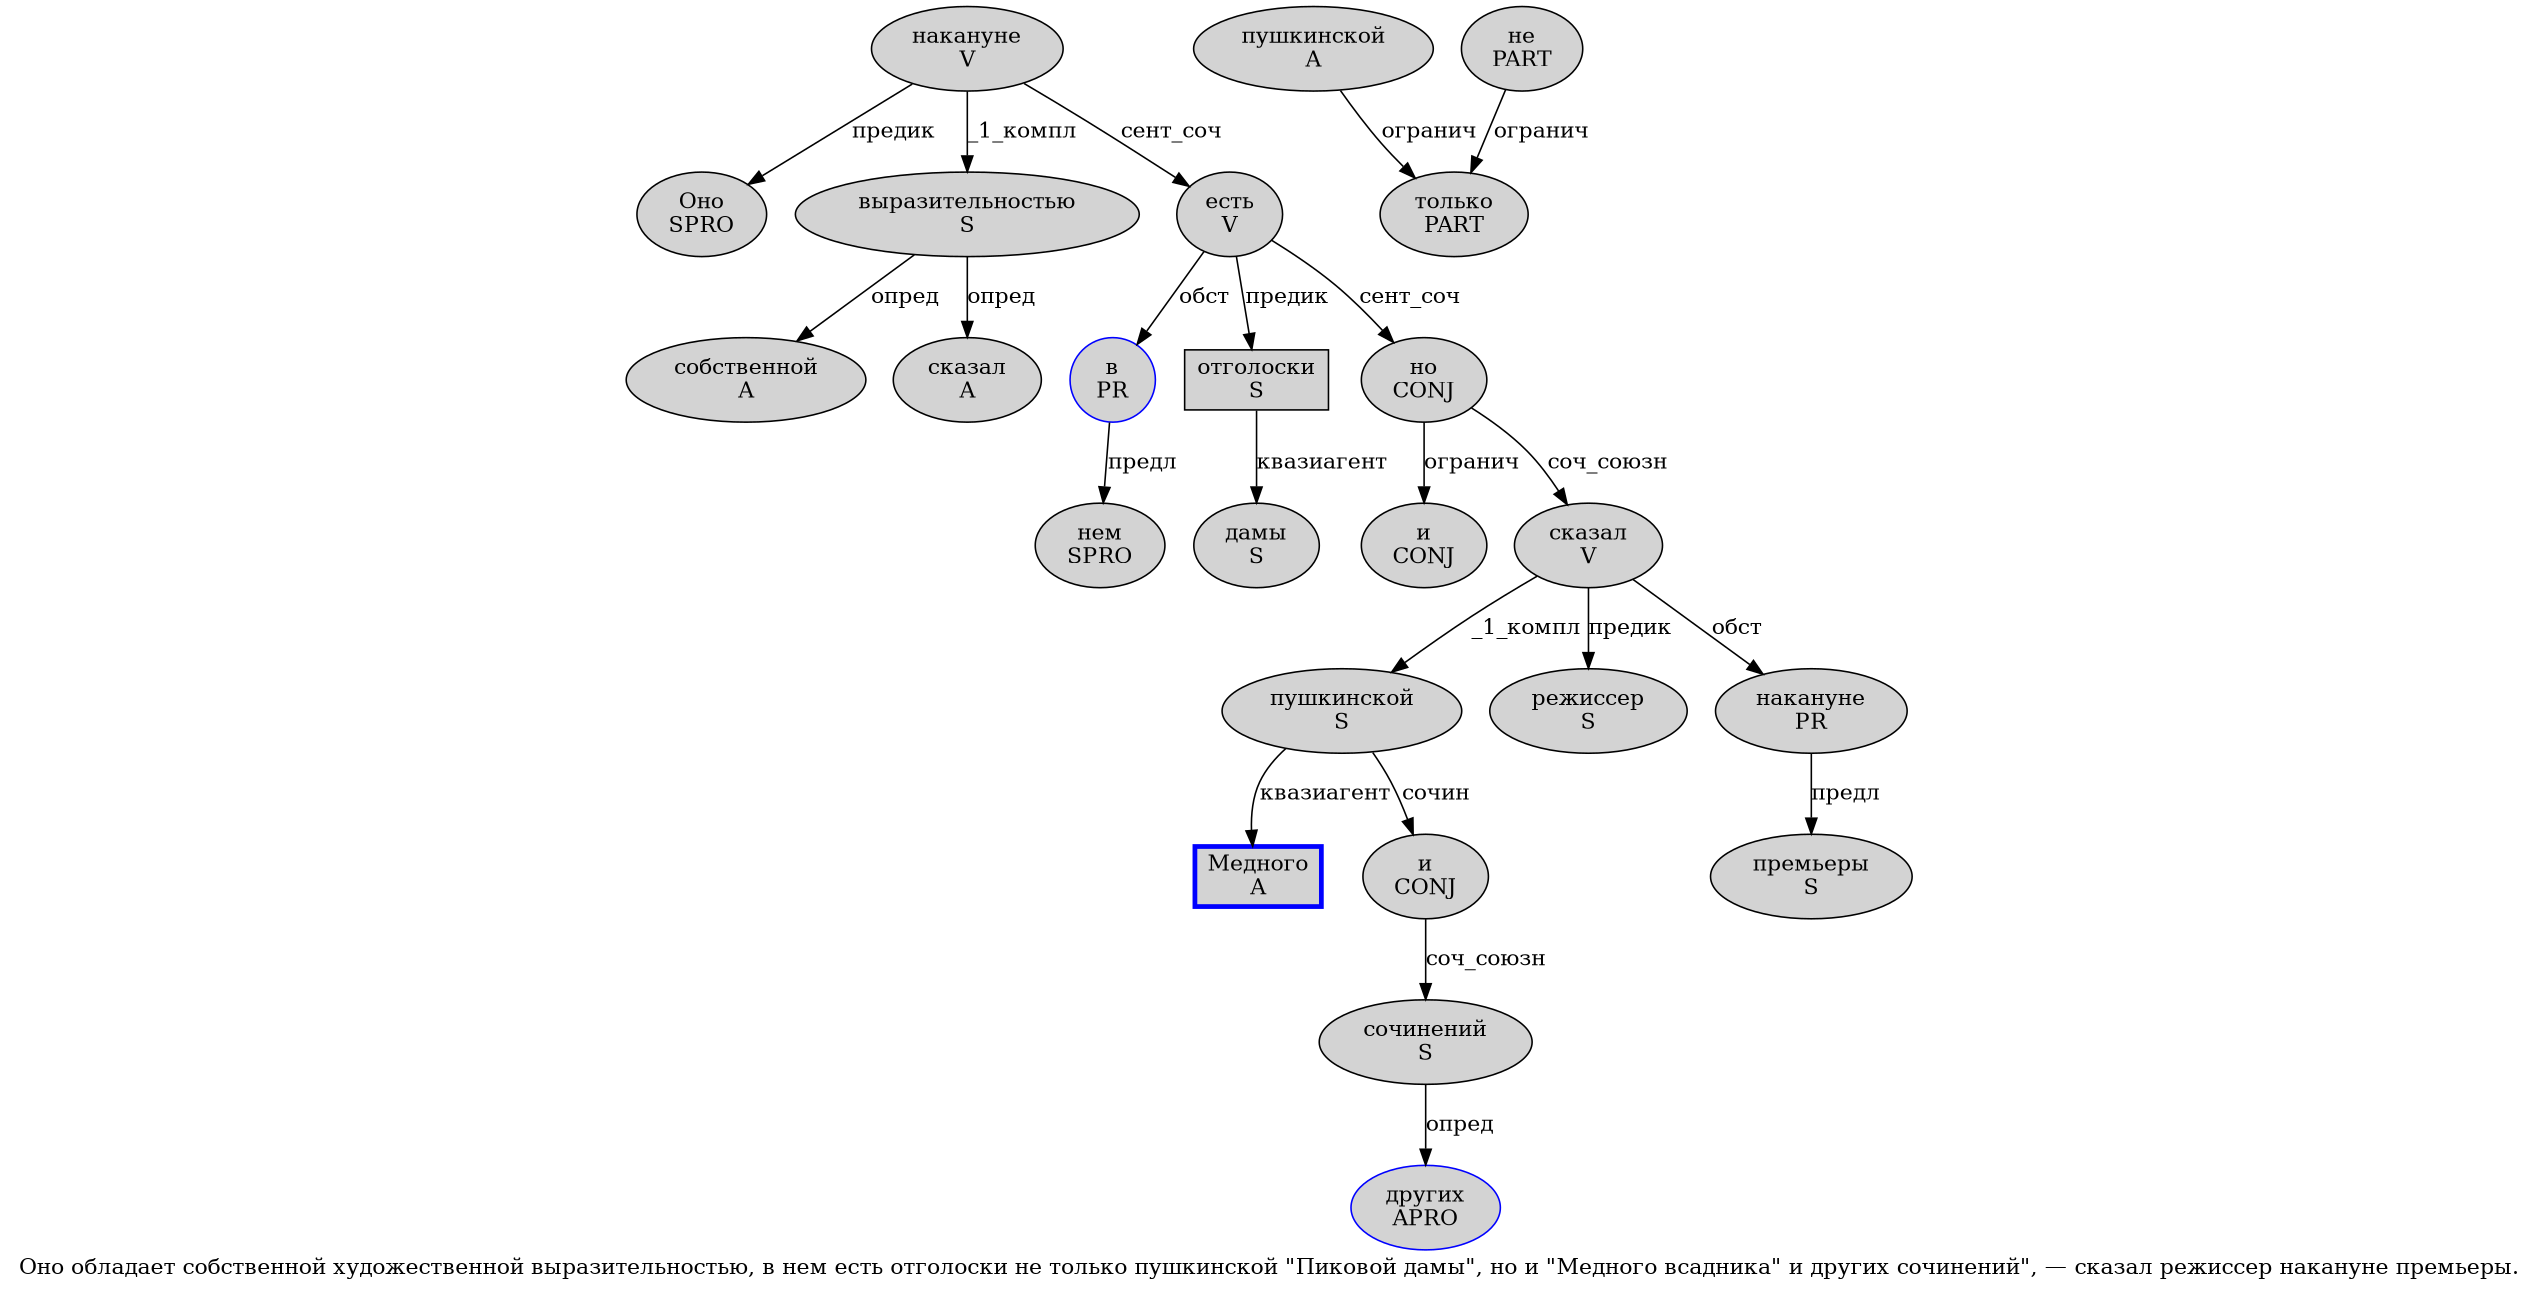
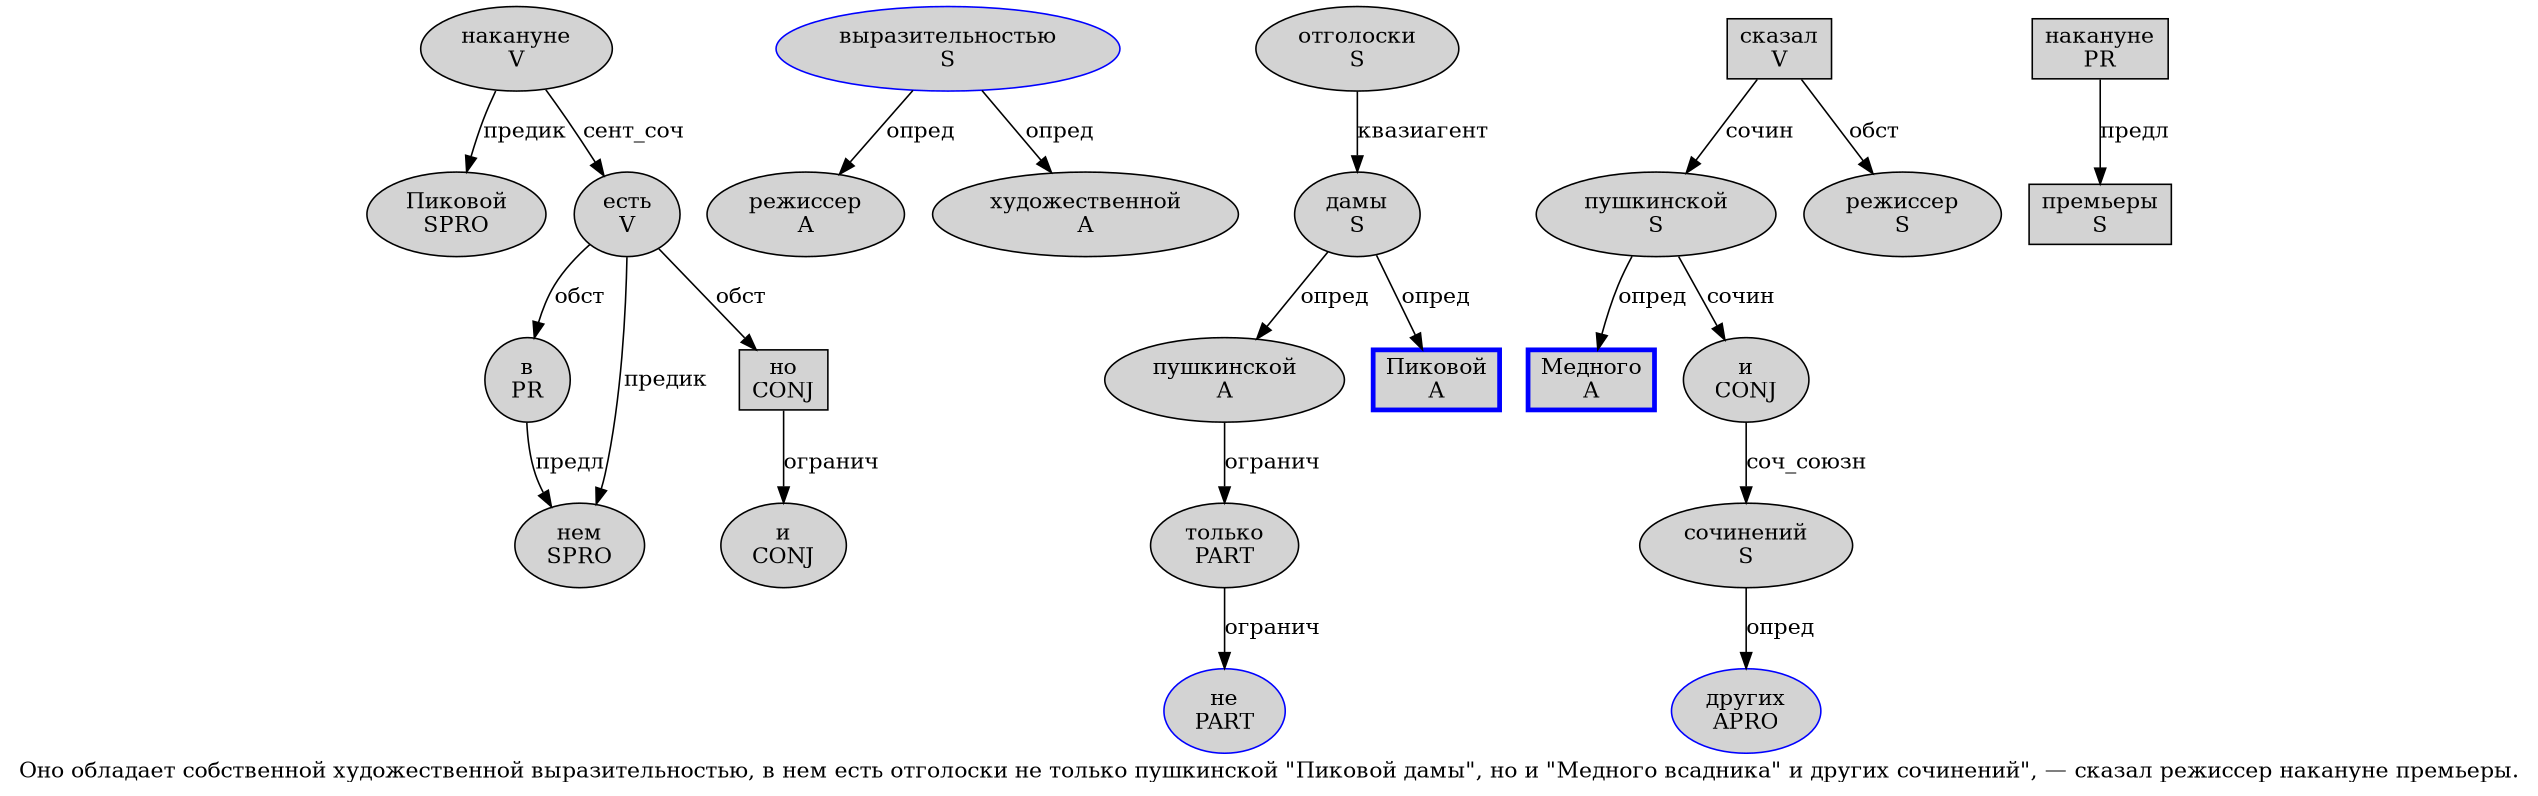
(1522, 49) -> (1225, 711)
(967, 123) -> none
(1491, 124) -> (1225, 620)
(702, 214) -> (456, 214)
(967, 214) -> (948, 49)
none -> (1297, 289)
(1243, 295) -> (620, 374)
(1410, 297) -> (741, 297)
(746, 380) -> (806, 214)
(967, 380) -> (1085, 214)
(1113, 380) -> (528, 380)
(1257, 380) -> (1357, 49)
(1424, 380) -> (784, 380)
none -> (1436, 380)
(1520, 444) -> none
(1588, 545) -> (1779, 49)
(1691, 622) -> none
(1527, 628) -> (1760, 132)
(1630, 628) -> (1874, 132)
(1811, 711) -> (2100, 49)
(1325, 794) -> (1652, 297)
(1811, 877) -> (2100, 214)
